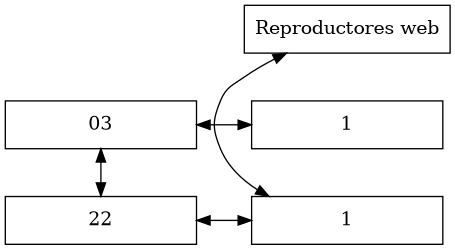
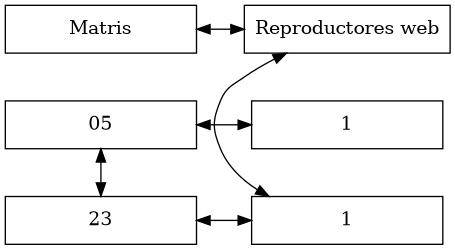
none -> (101, 29)
(101, 125) -> (101, 125)
(101, 220) -> (101, 220)
